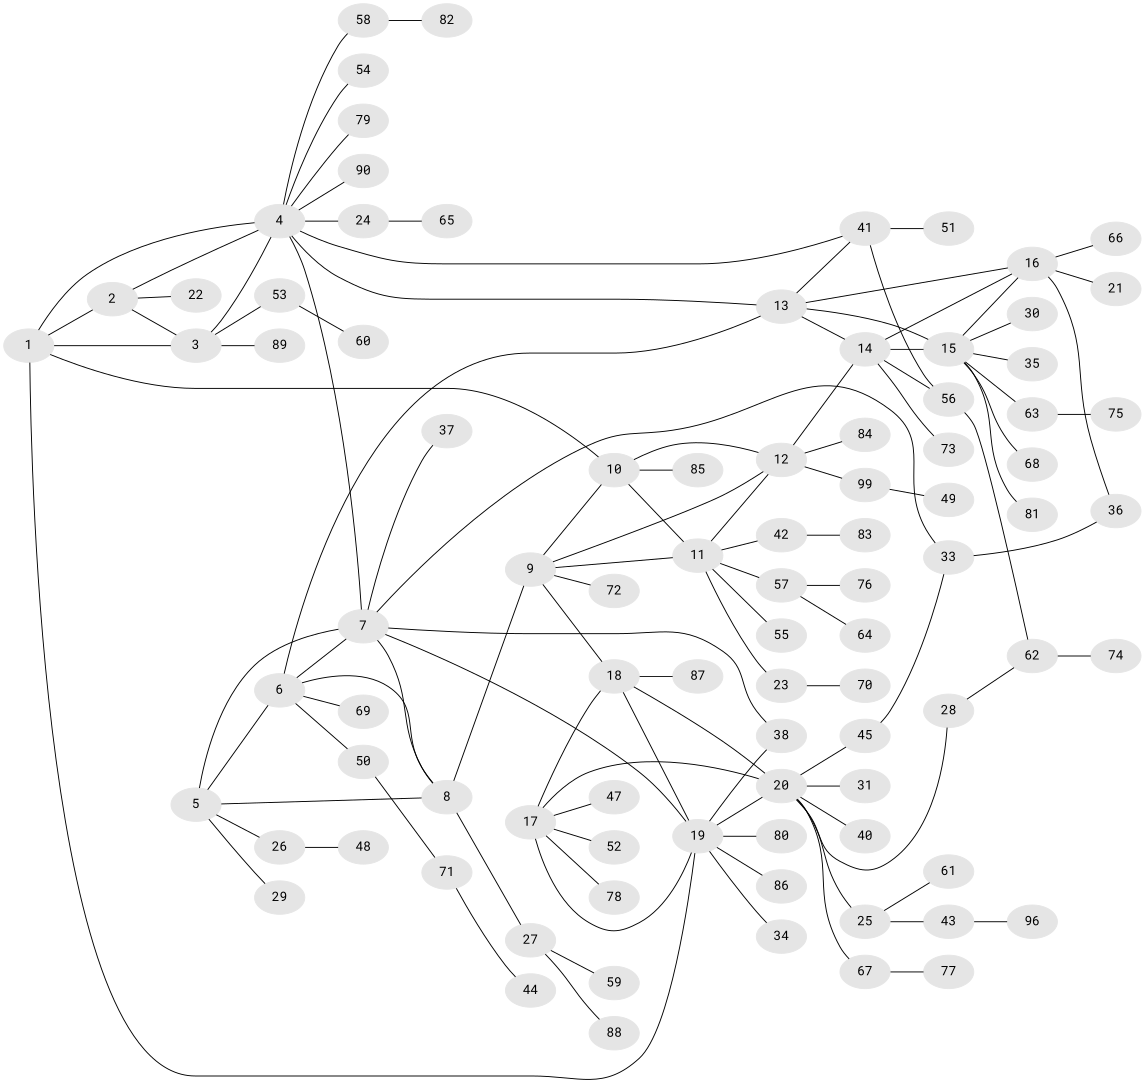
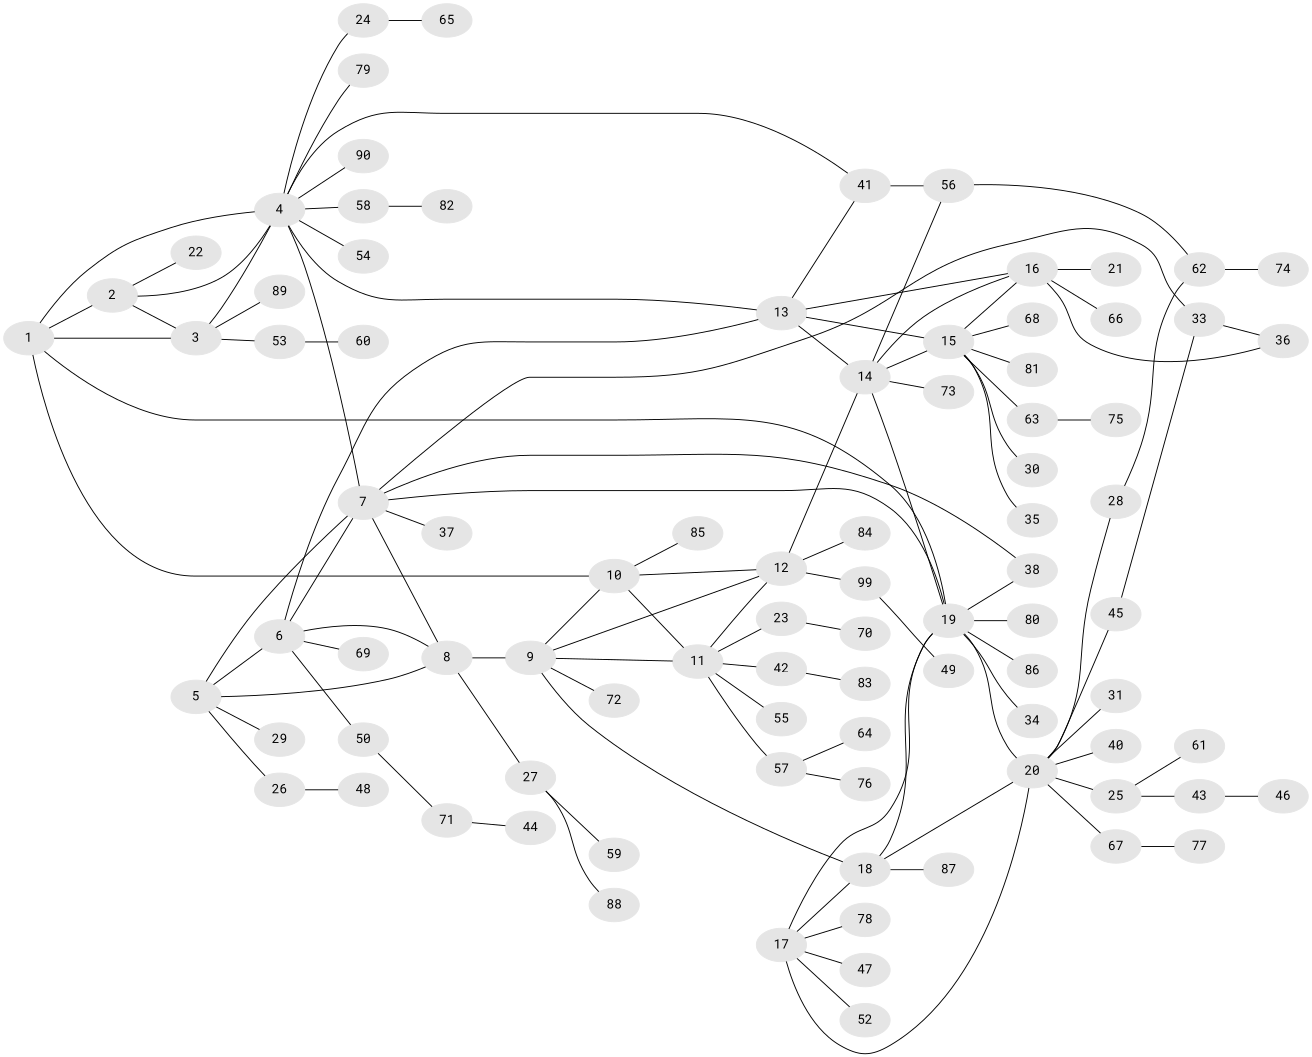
(949, 229) -> none
none -> (904, 483)
(1032, 922) -> (1283, 796)
